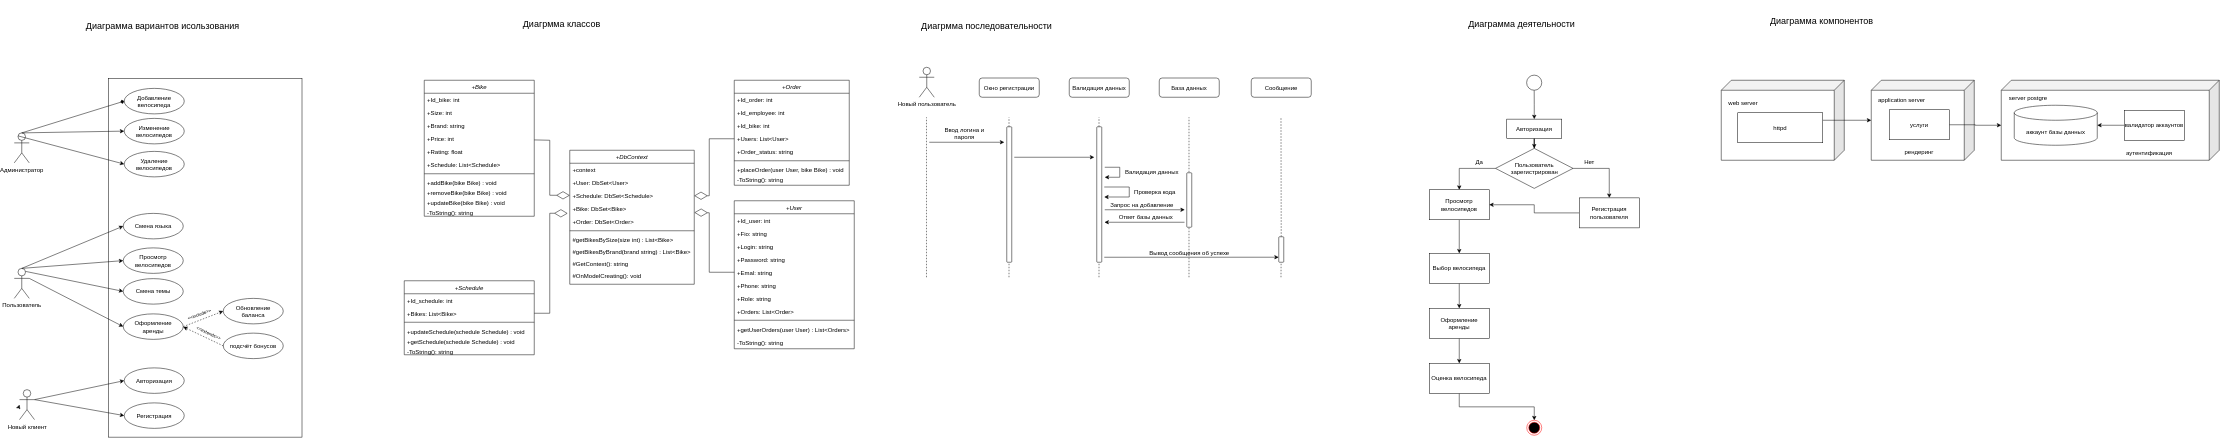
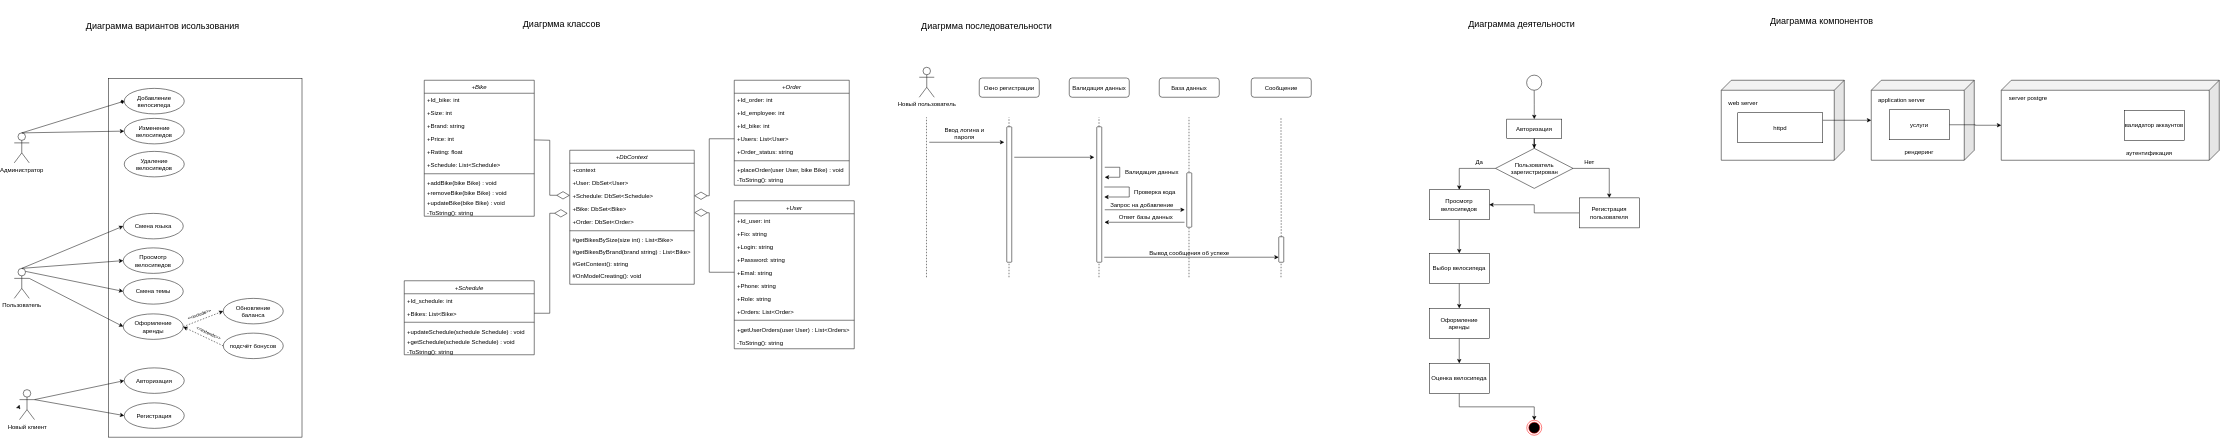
(2056, 125) -> none
(2101, 125) -> none
(116, 162) -> none
